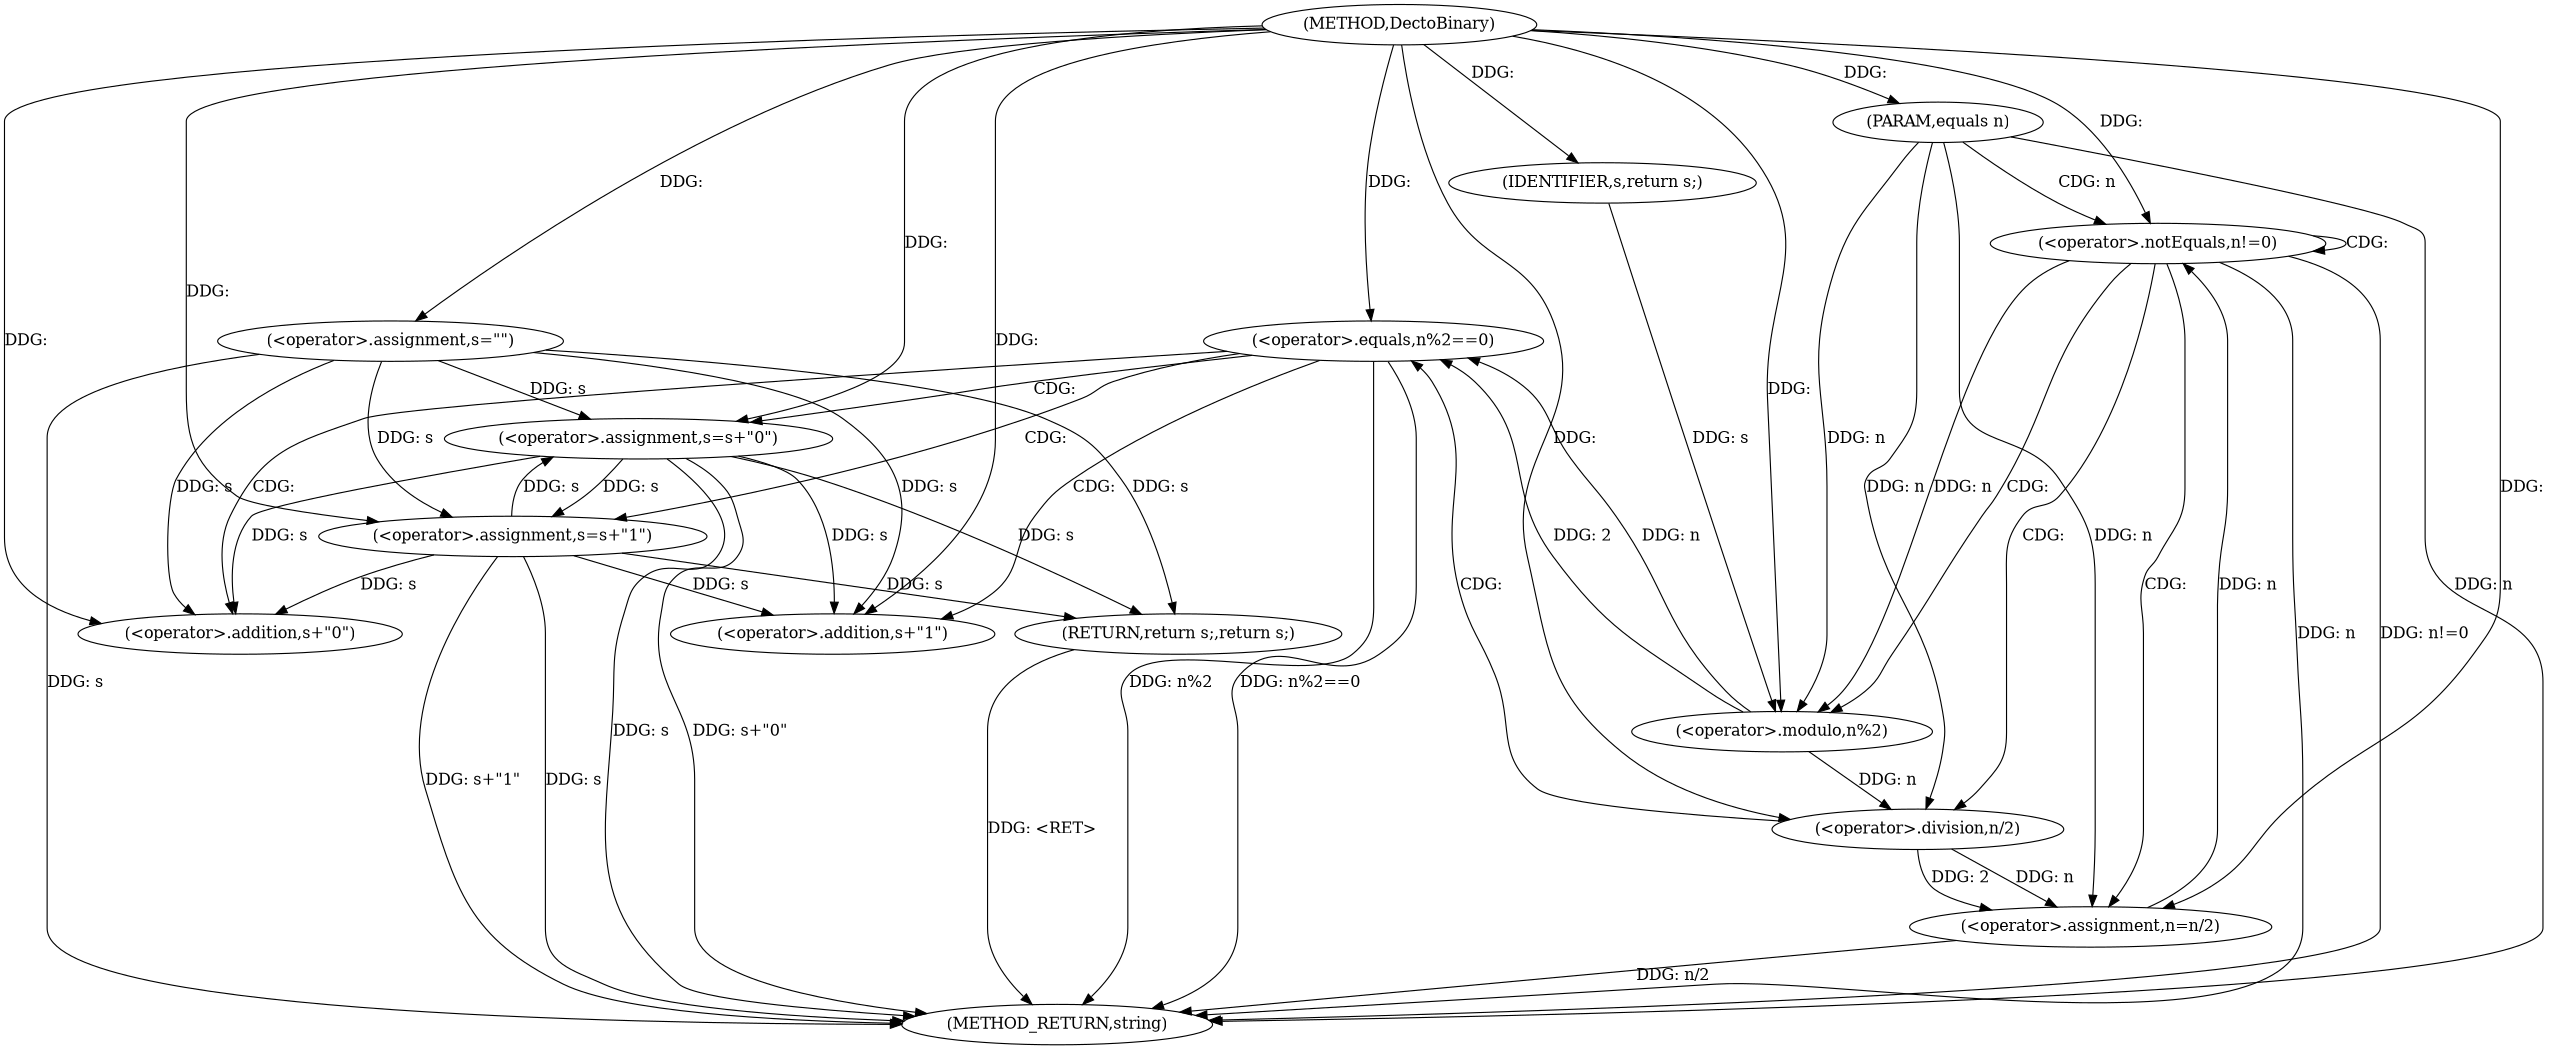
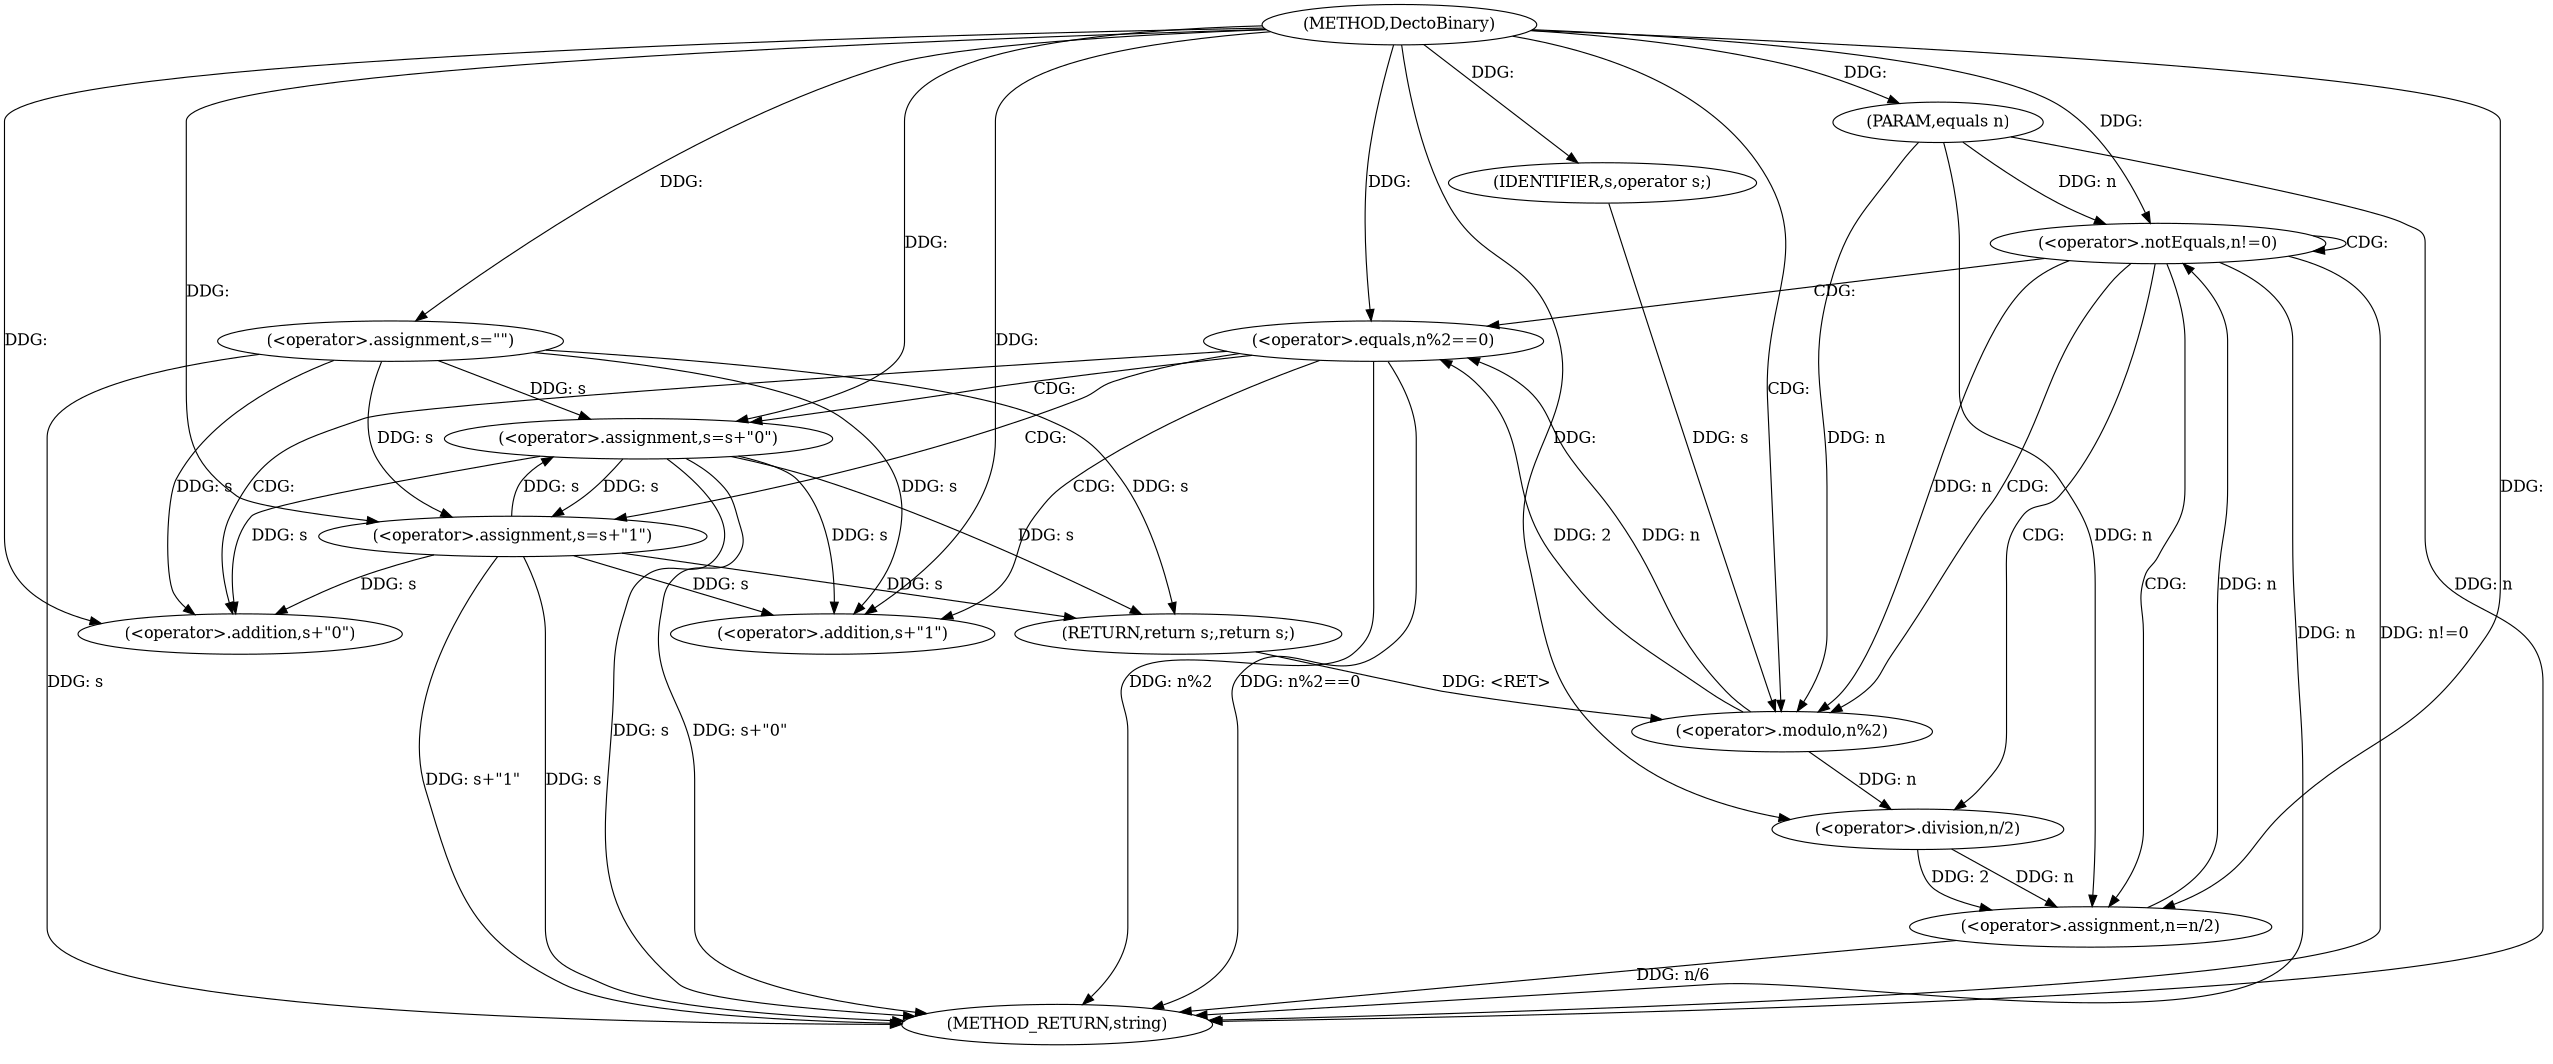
(1603, 183) -> (1603, 183)
(2087, 183) -> (2087, 183)
(1792, 390) -> (1792, 390)
(1873, 471) -> none
(1502, 699) -> (1772, 292)
(988, 805) -> (1452, 693)
(1673, 976) -> (1673, 976)
